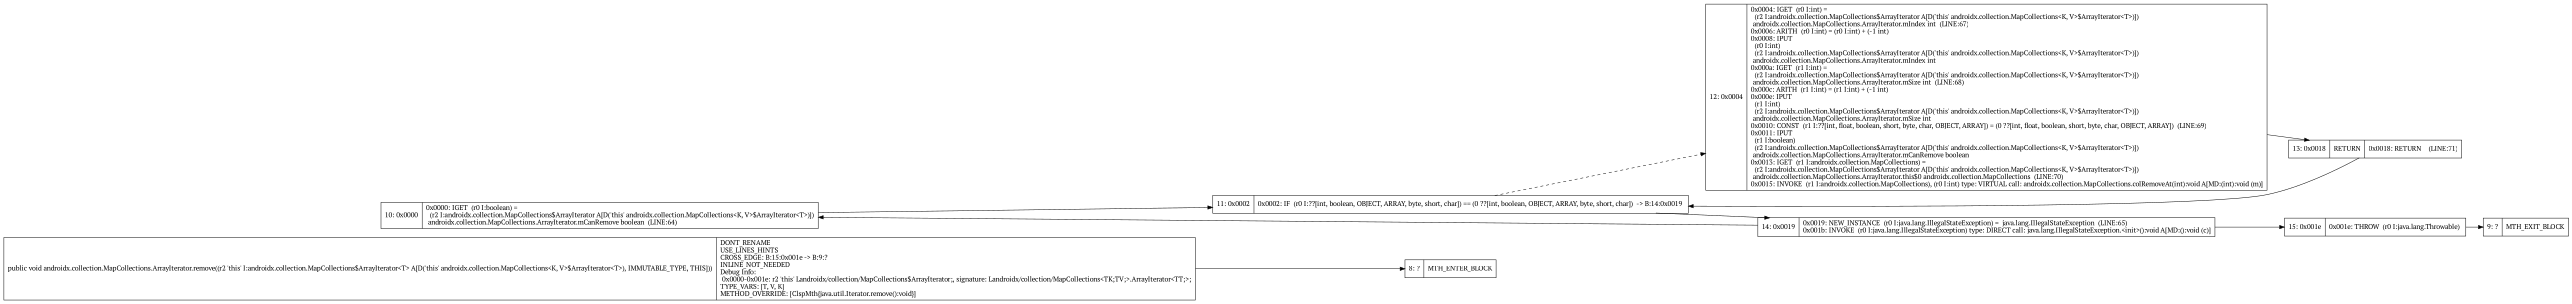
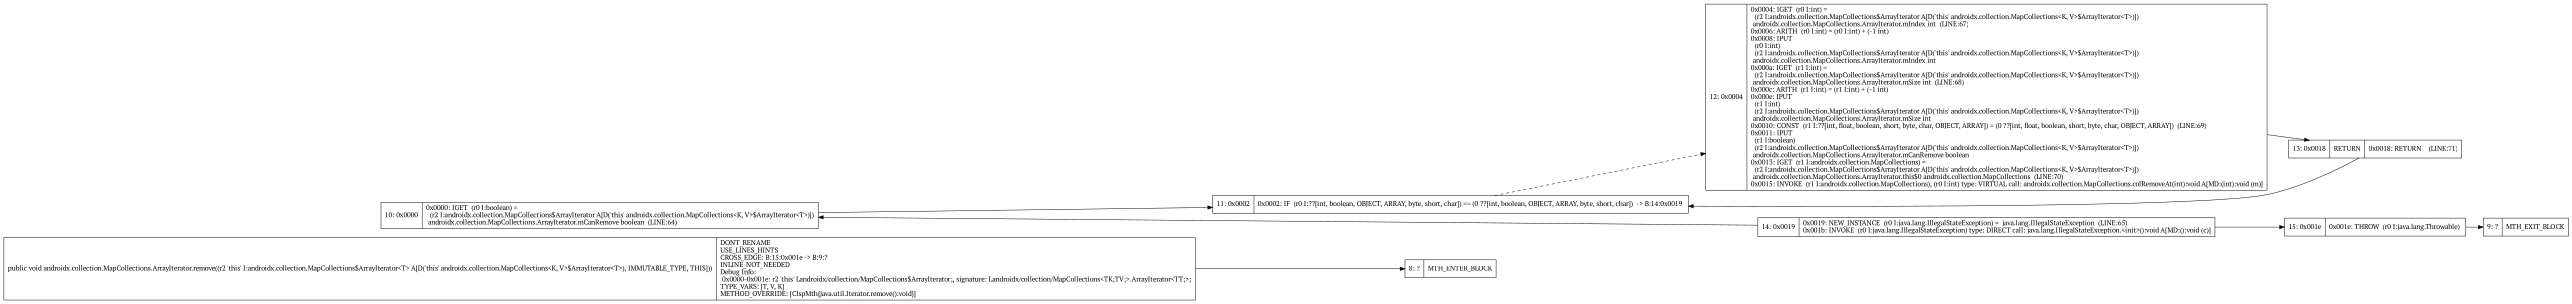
(1710, 215) -> none
